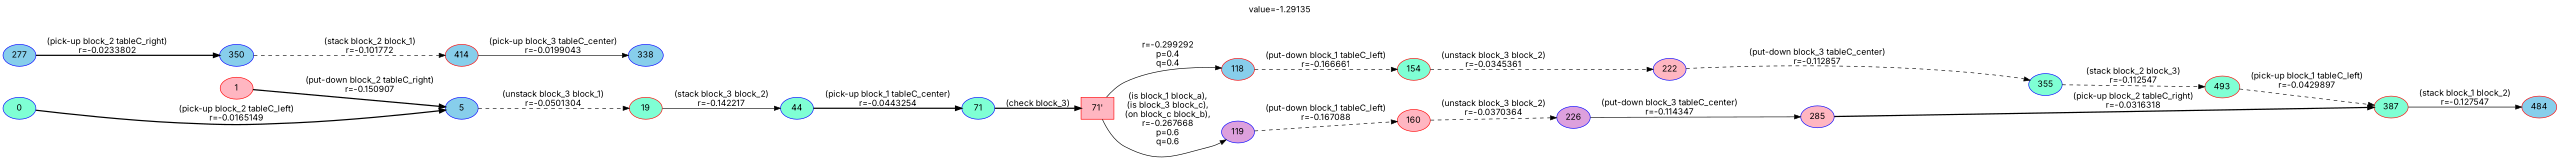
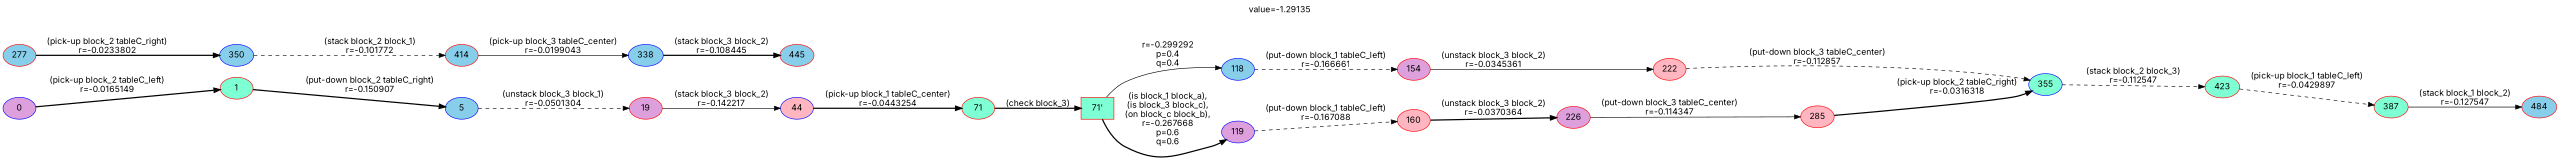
(19, 55) -> (19, 55)
none -> (797, 55)
(1238, 69) -> (1238, 69)
(1414, 69) -> (1414, 69)
(1539, 69) -> (1539, 69)
(1670, 69) -> (1670, 69)
(2222, 87) -> (2222, 87)
(237, 88) -> (237, 88)
(19, 108) -> (19, 108)
(646, 108) -> (646, 108)
(797, 108) -> (797, 108)
(978, 108) -> (978, 108)
(1097, 108) -> (1097, 108)
(2101, 112) -> (1931, 107)
(1574, 117) -> (1574, 117)
(1817, 117) -> (1817, 117)
(1490, 119) -> (1490, 119)
(238, 125) -> (125, 99)
(1155, 156) -> (1155, 156)
